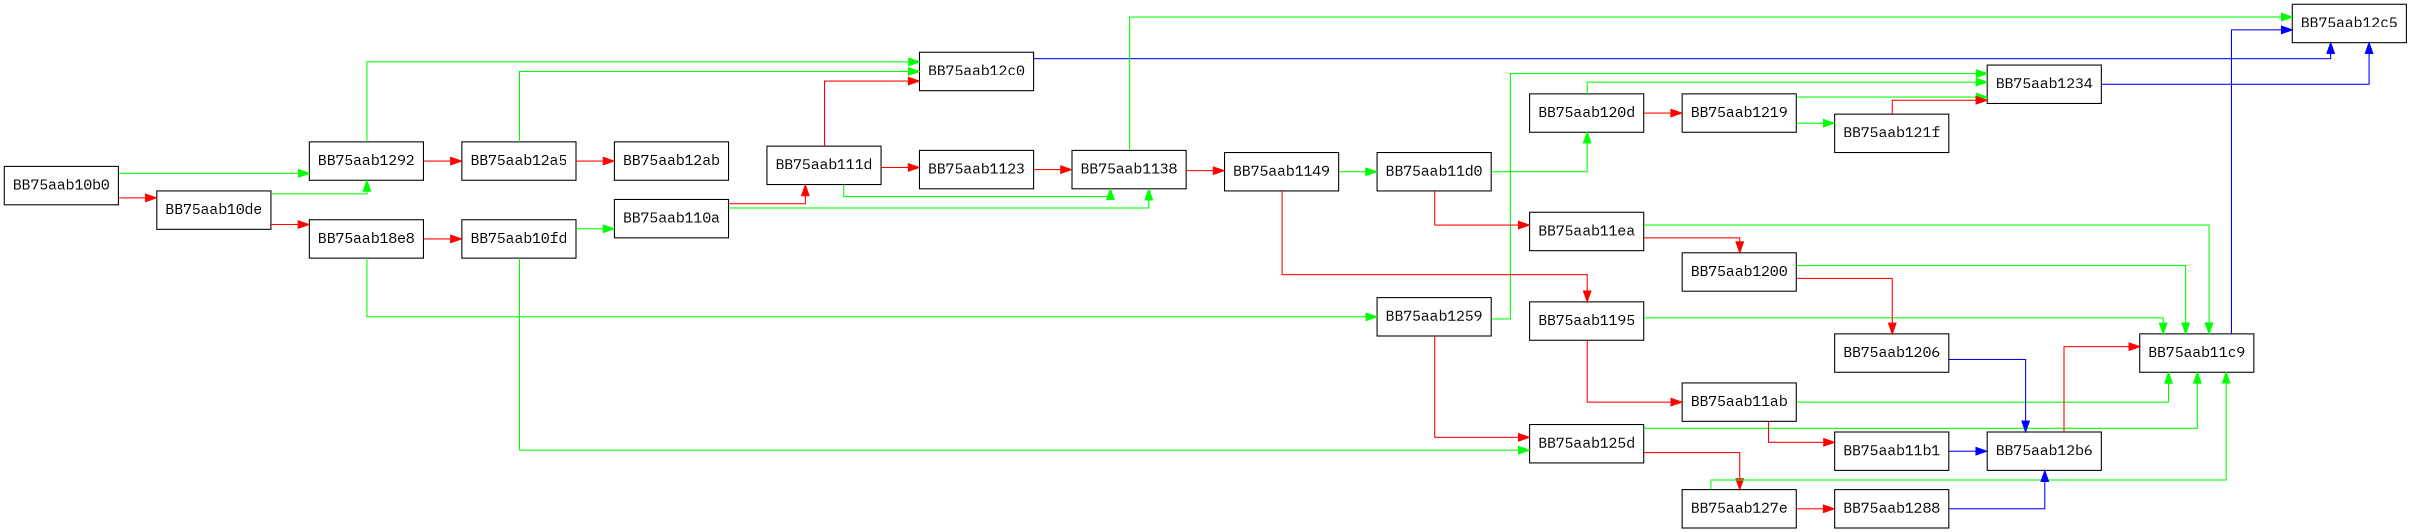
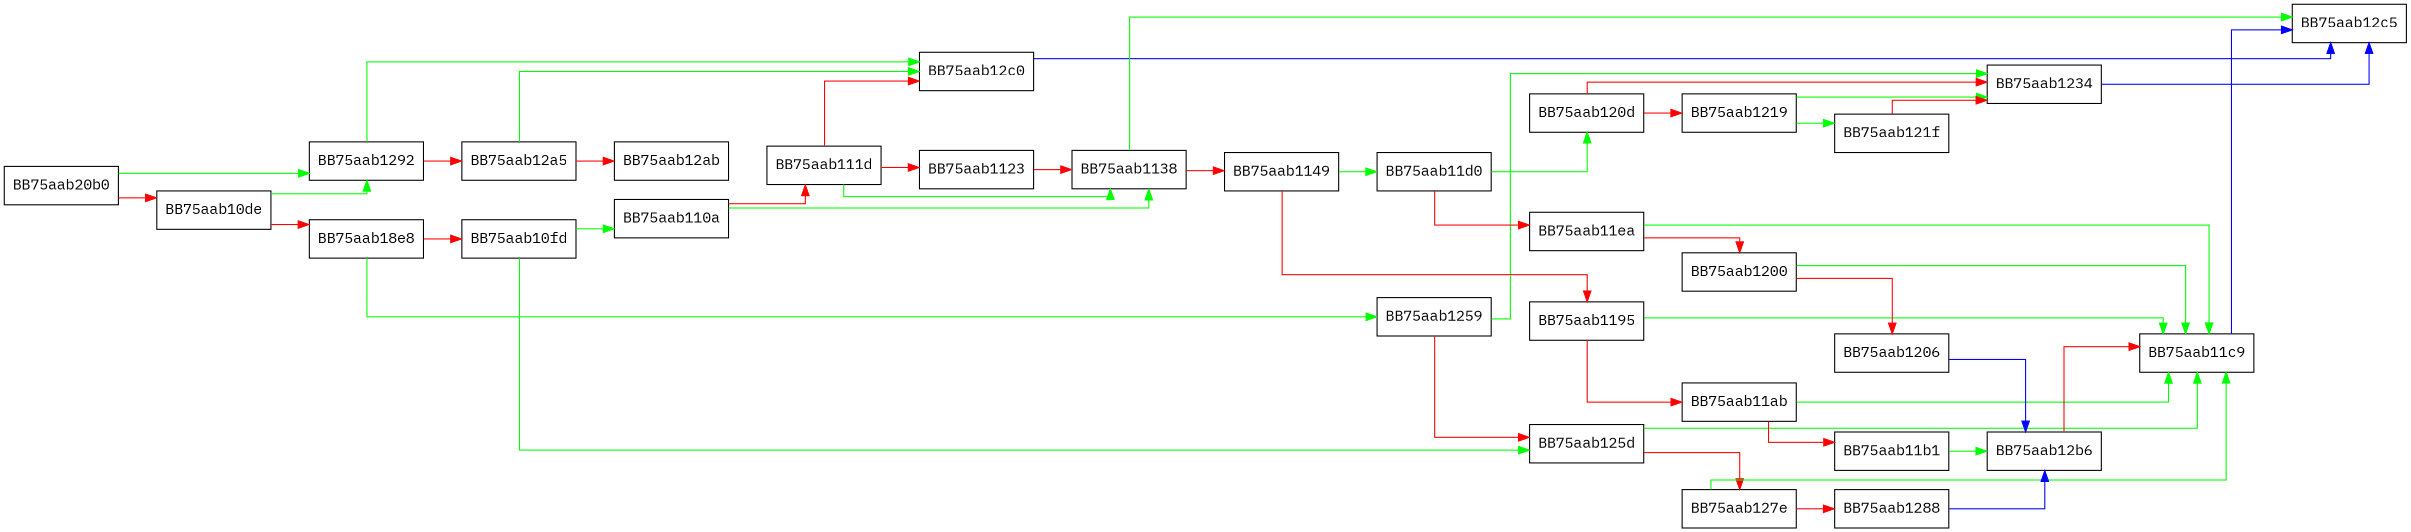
(1776, 82) -> (1776, 82)
(61, 186) -> (61, 186)
(1963, 451) -> (1963, 451)
